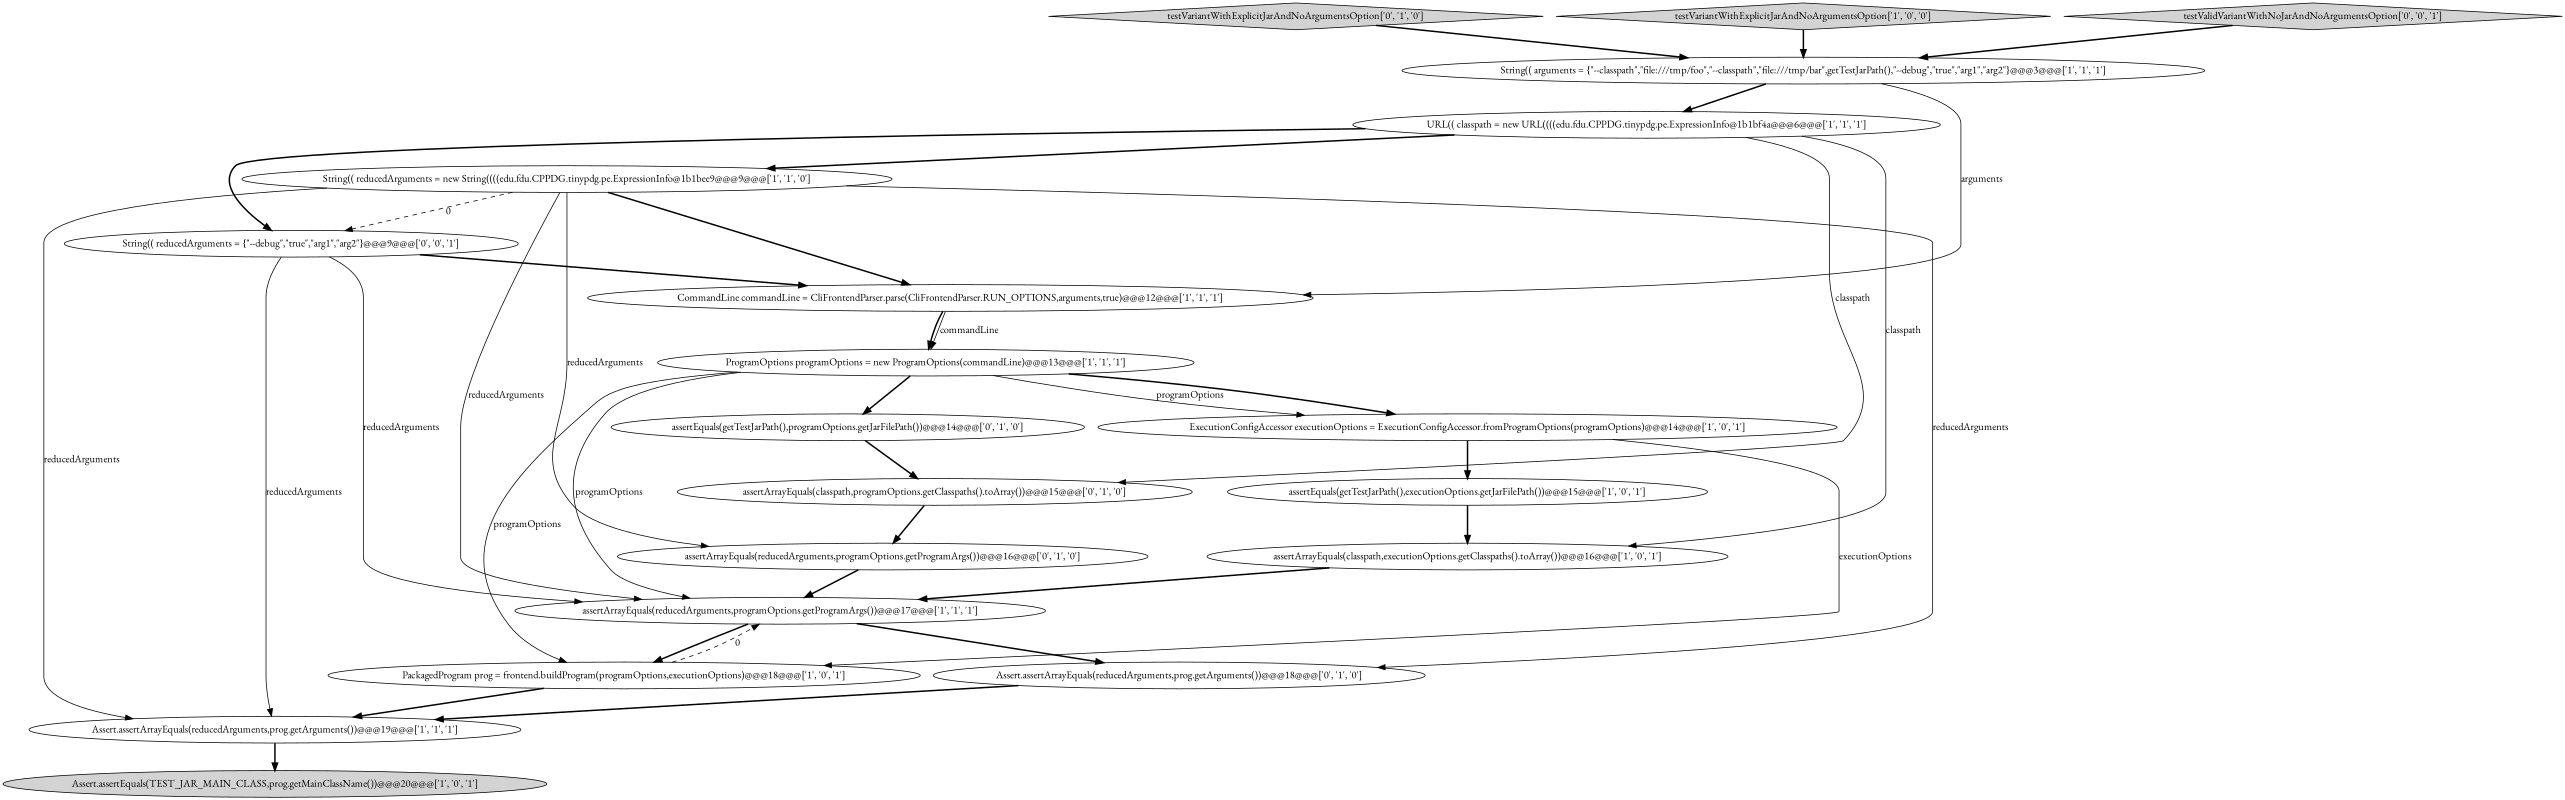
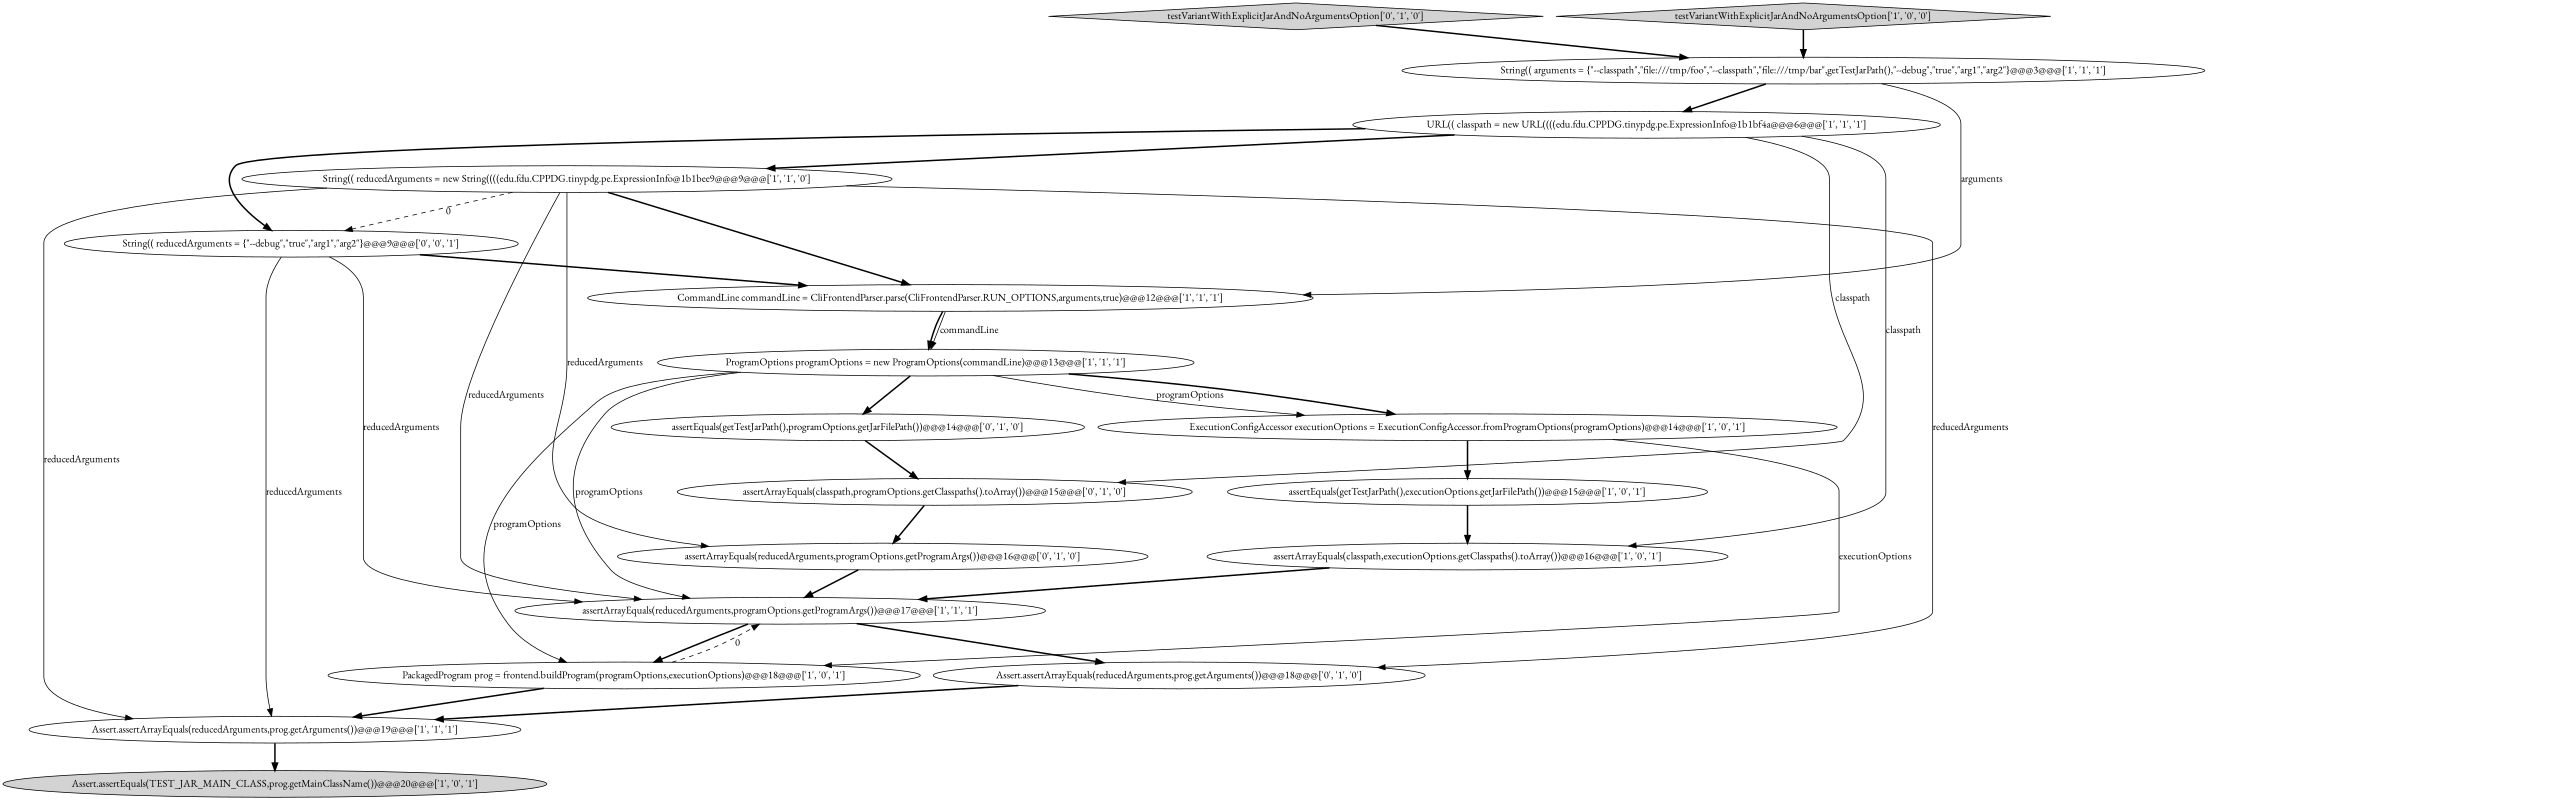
(2313, 16) -> none
